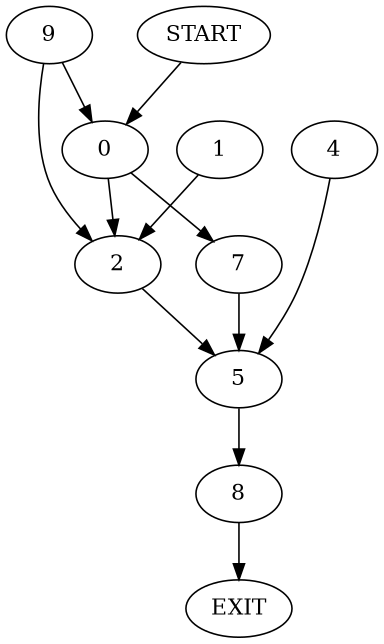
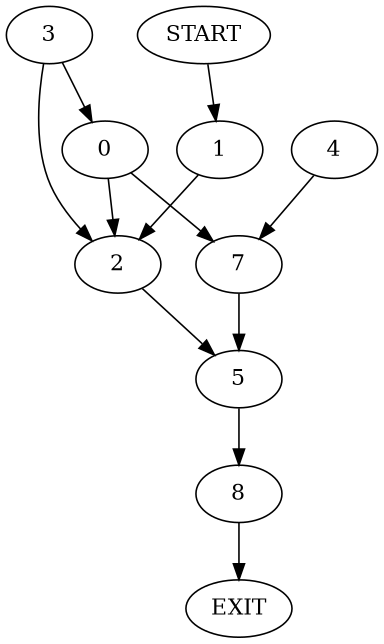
(49, 35) -> (49, 35)
(159, 87) -> (211, 85)
(308, 263) -> (292, 201)
